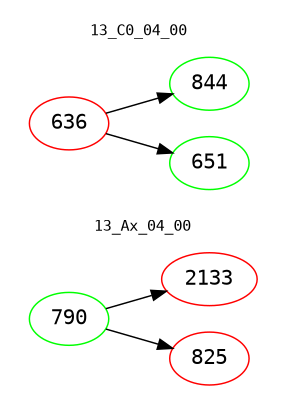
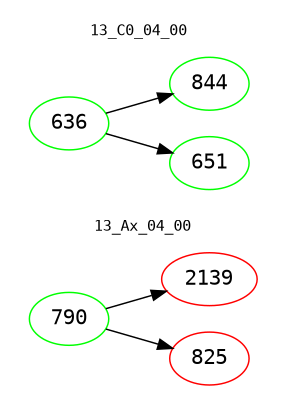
(69, 123) -> (69, 123)
(209, 279) -> (209, 279)
